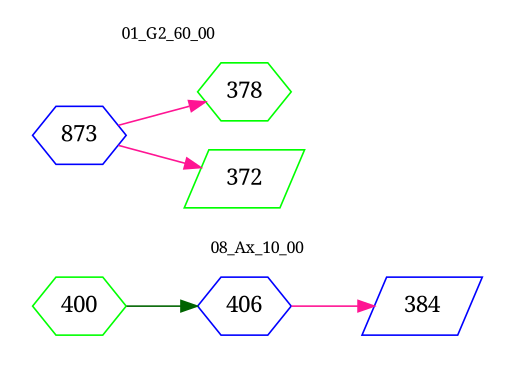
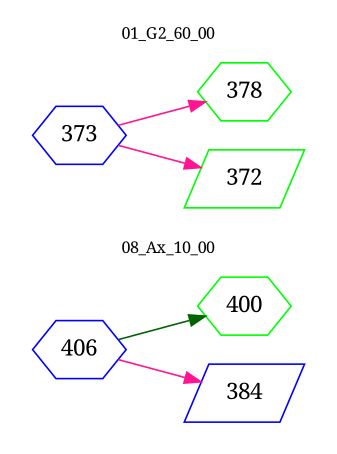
(79, 135) -> (79, 135)
(154, 306) -> (154, 330)
